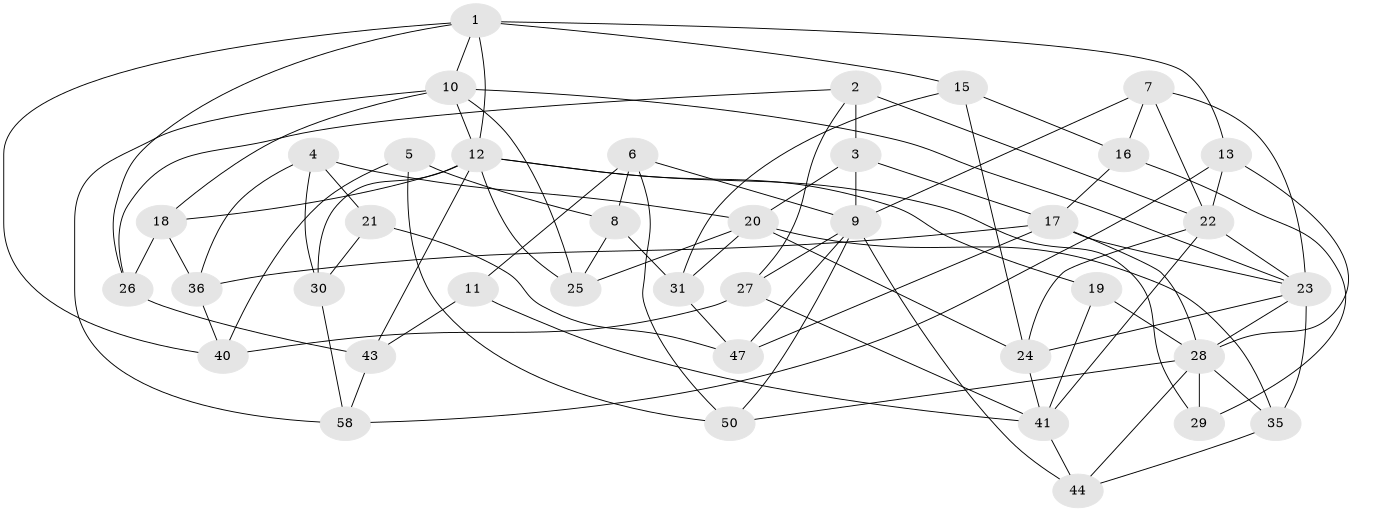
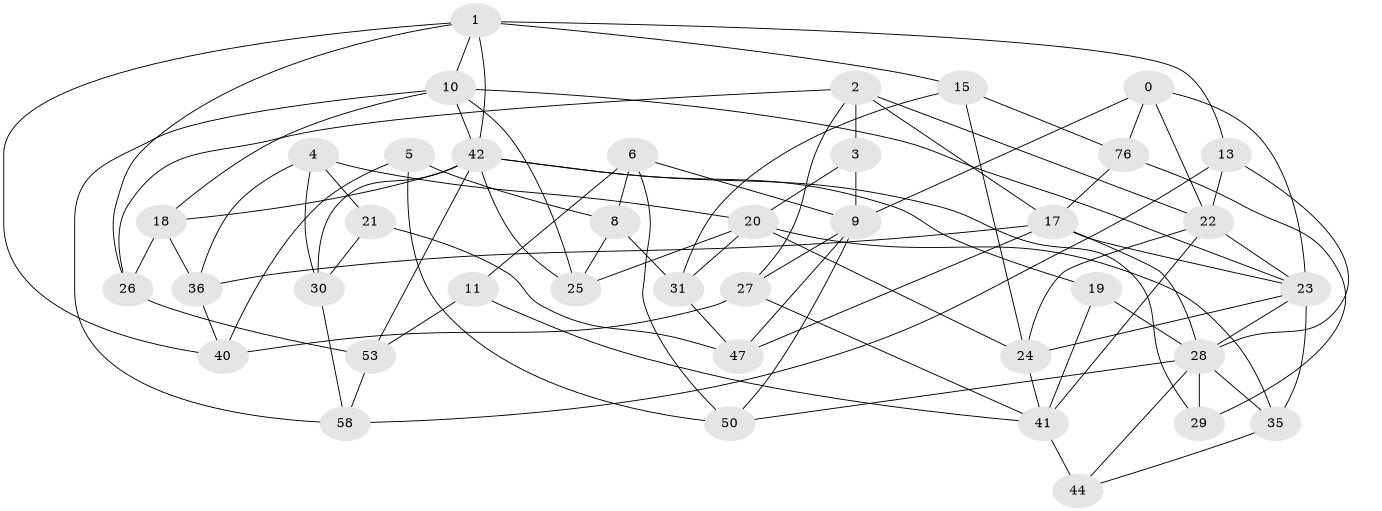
(1149, 88) -> (1149, 88)
(477, 155) -> (477, 155)
(1124, 155) -> (1124, 155)
(954, 189) -> (946, 149)
(371, 357) -> (371, 357)
(950, 369) -> none
